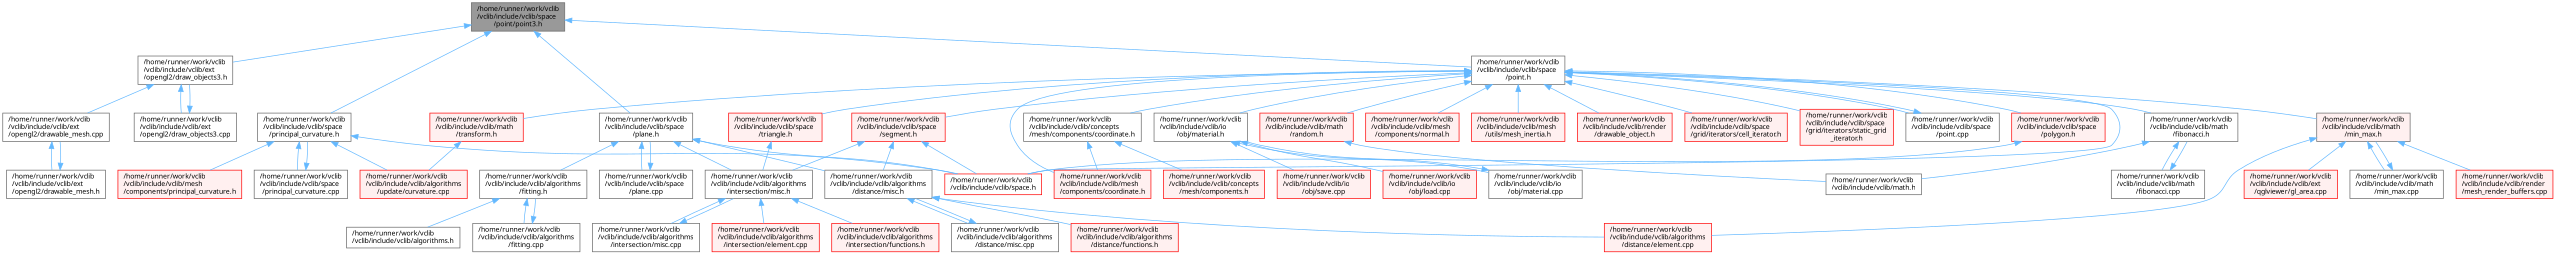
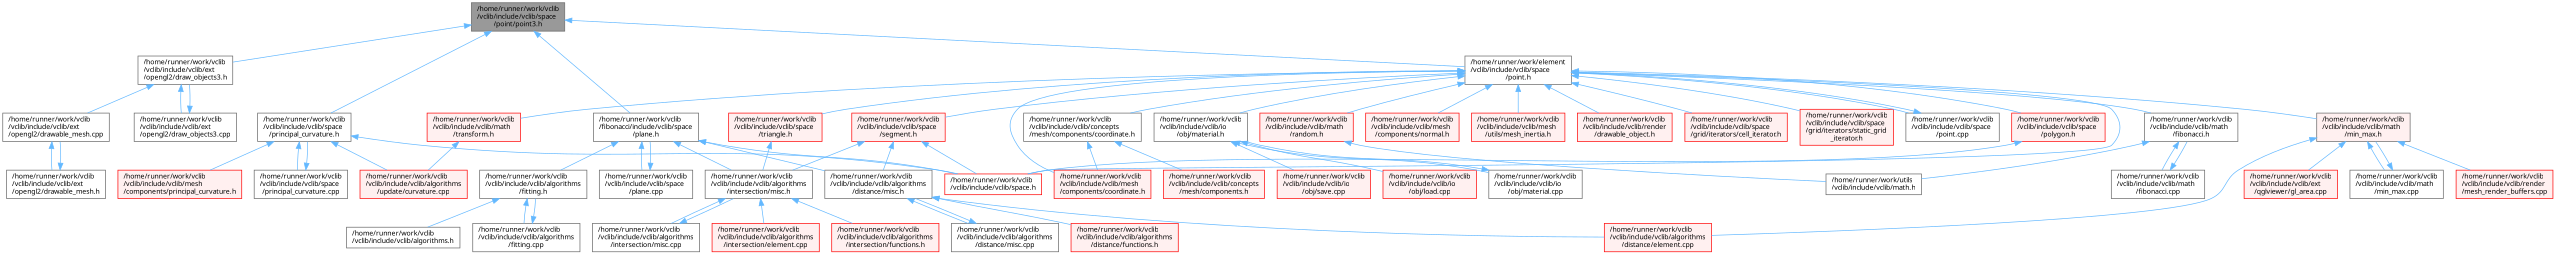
(1518, 70) -> (1518, 70)
(646, 127) -> (646, 127)
(1874, 184) -> (1874, 184)
